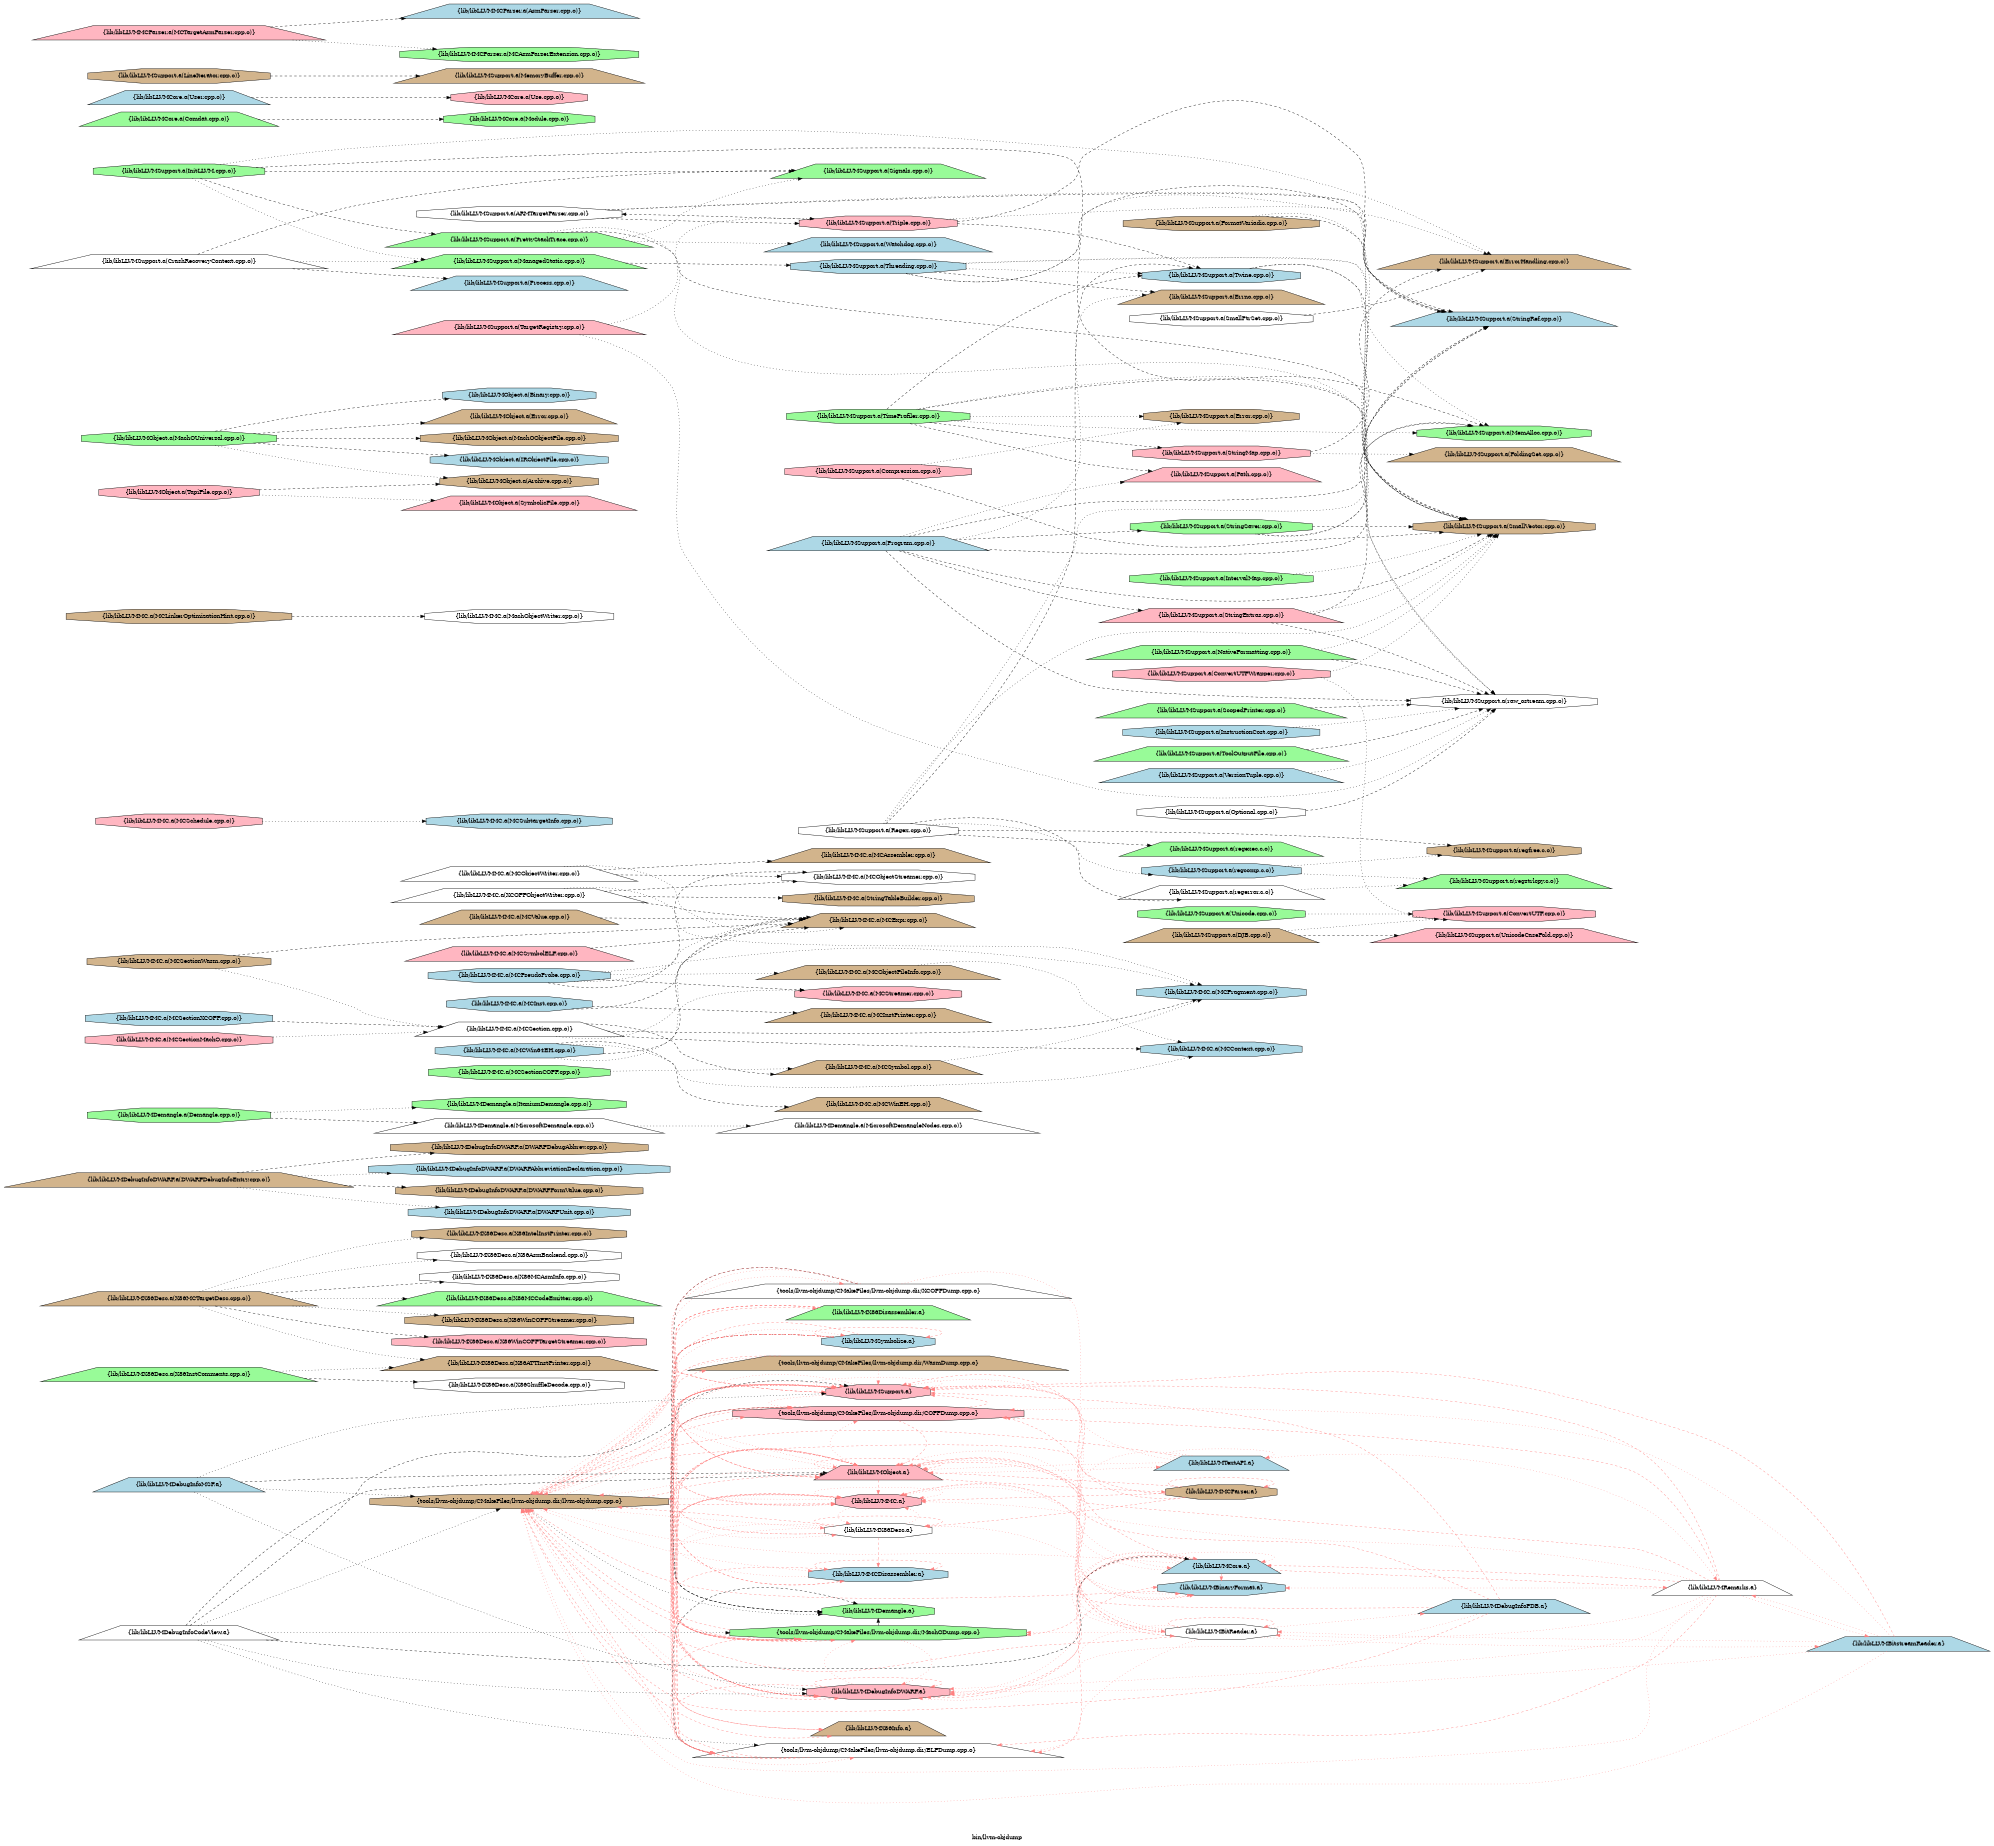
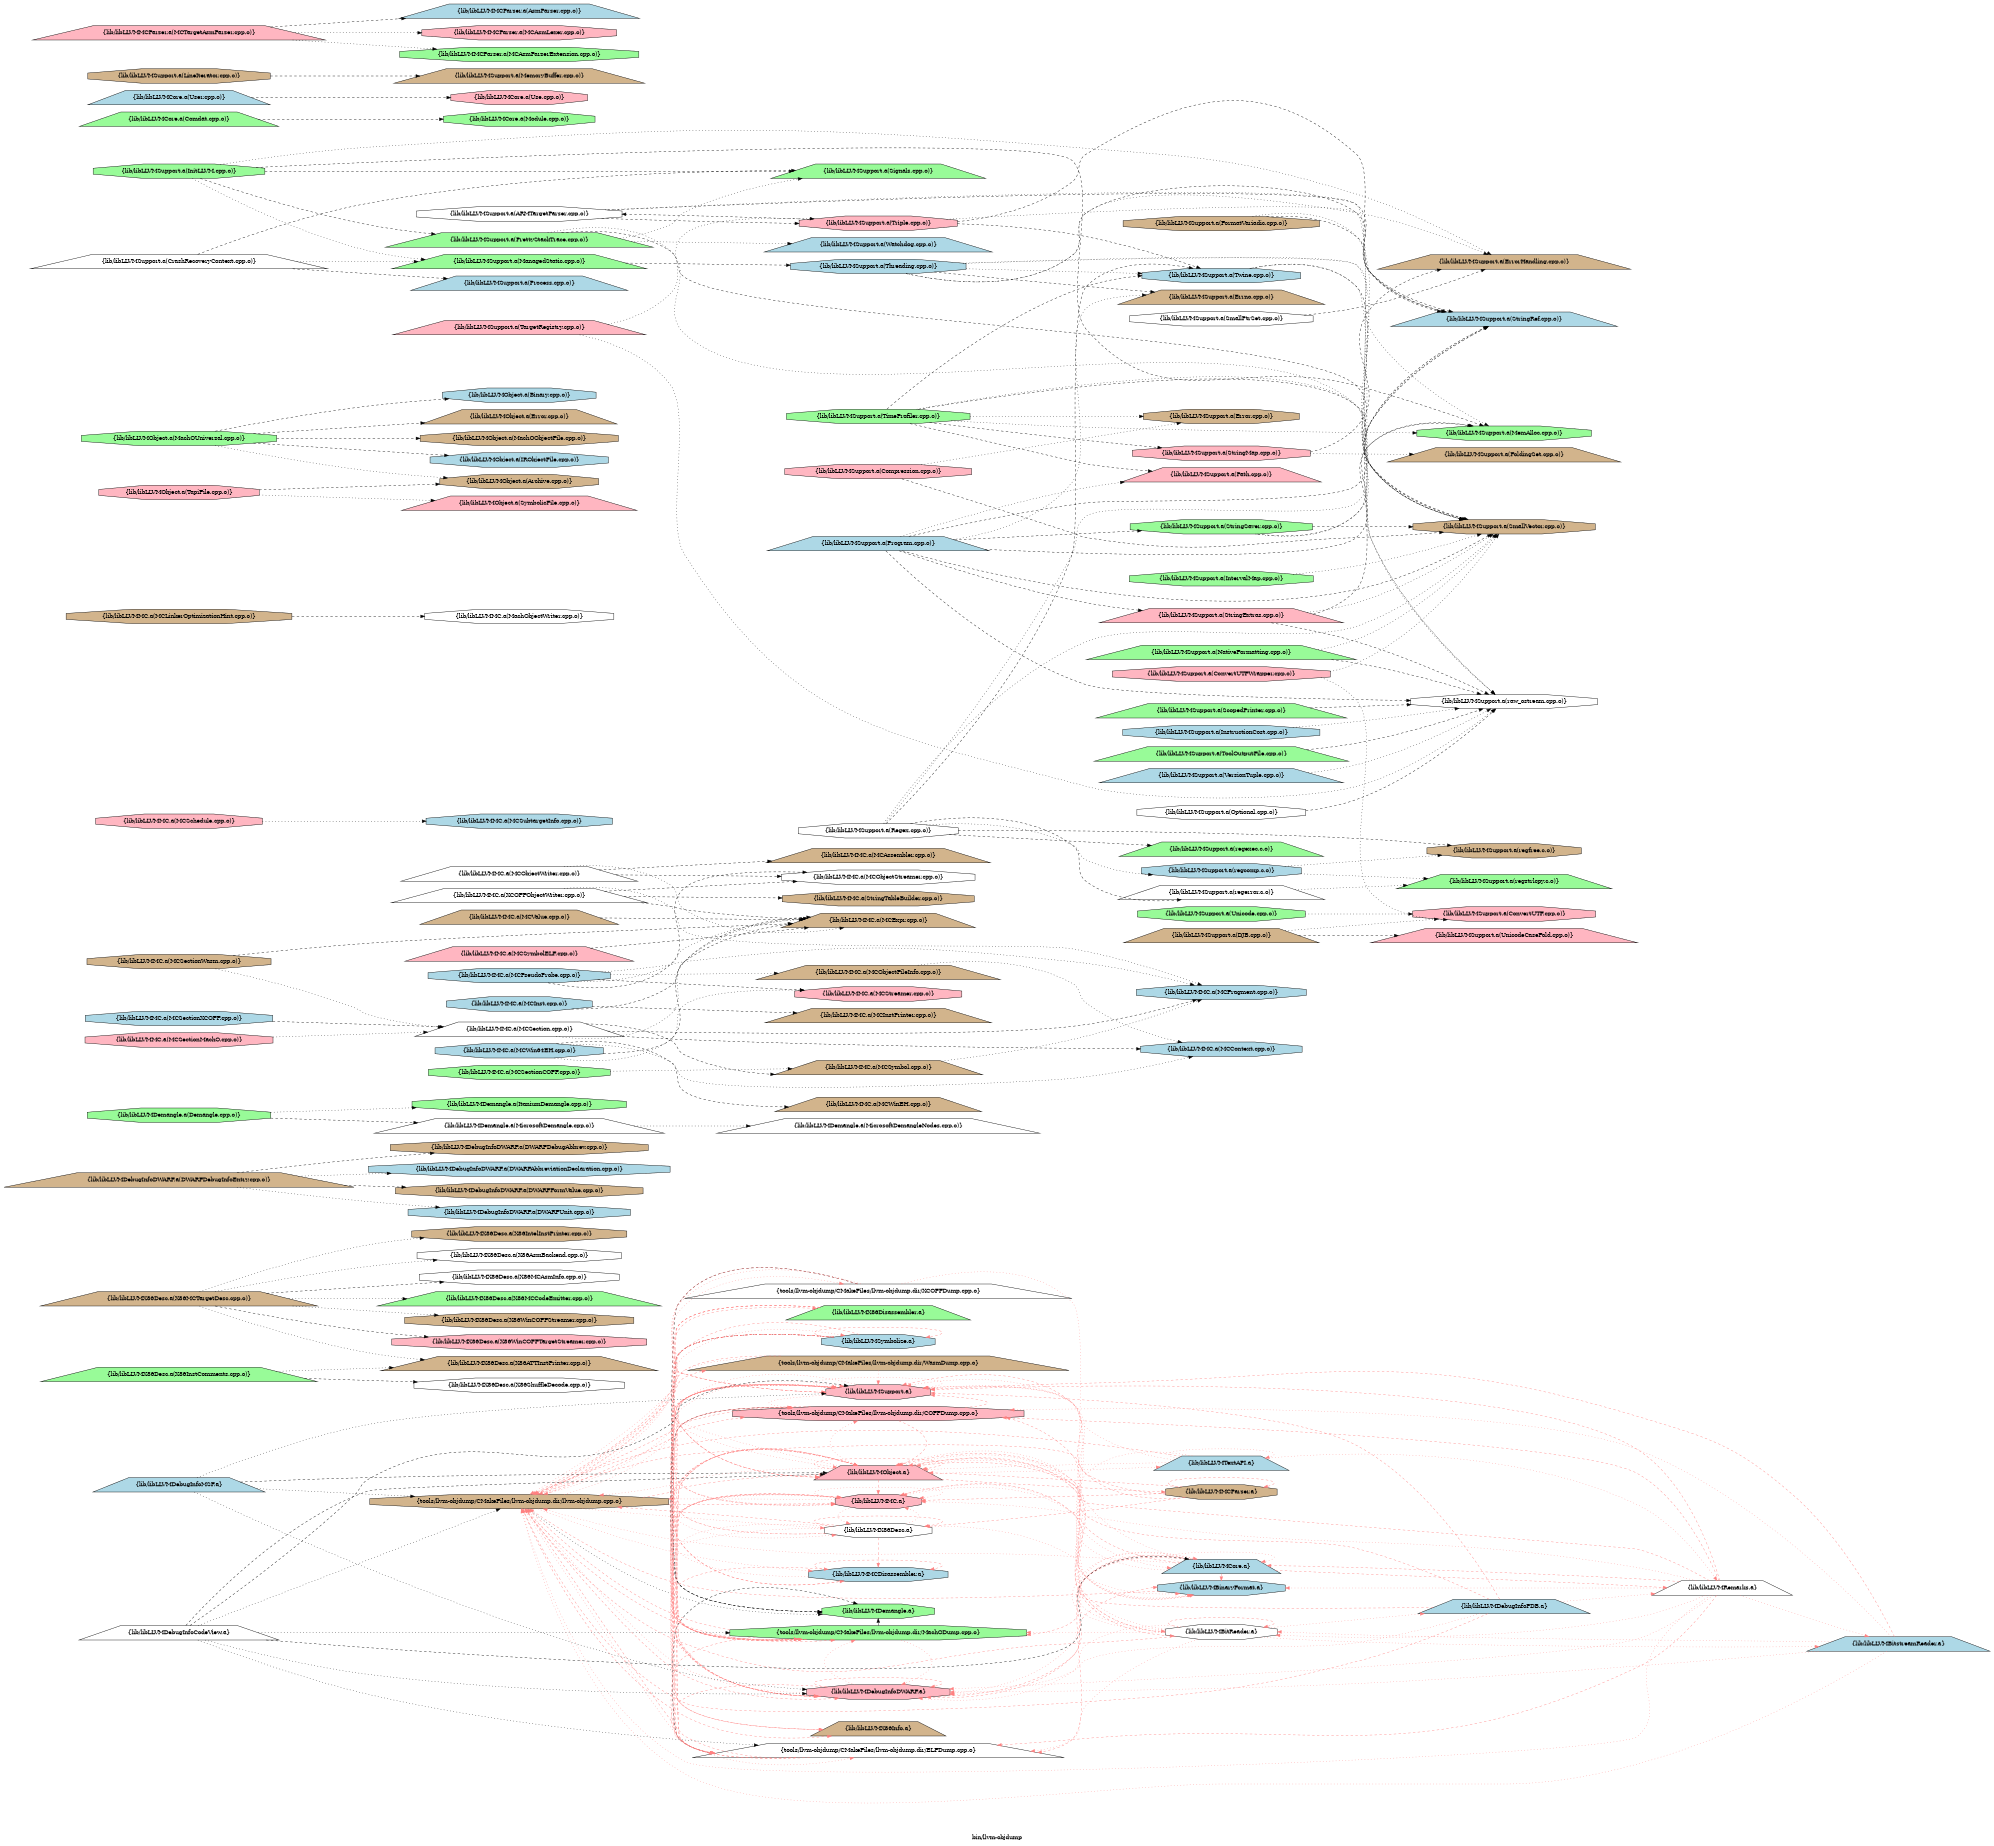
none -> (519, 33)
none -> (1081, 1496)
(1090, 1507) -> (1090, 1507)
none -> (1088, 1529)
(1818, 1616) -> (1606, 1598)
